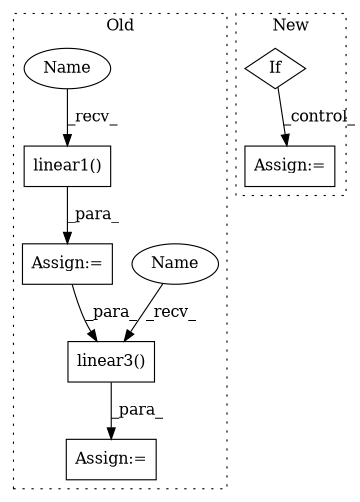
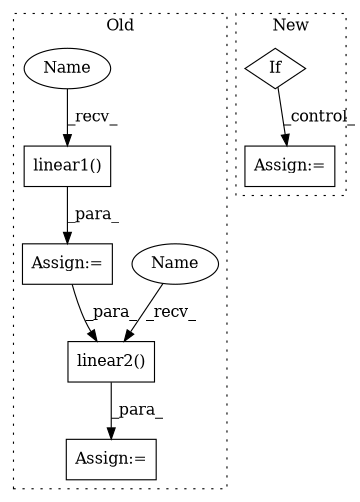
(111, 362) -> (111, 362)
